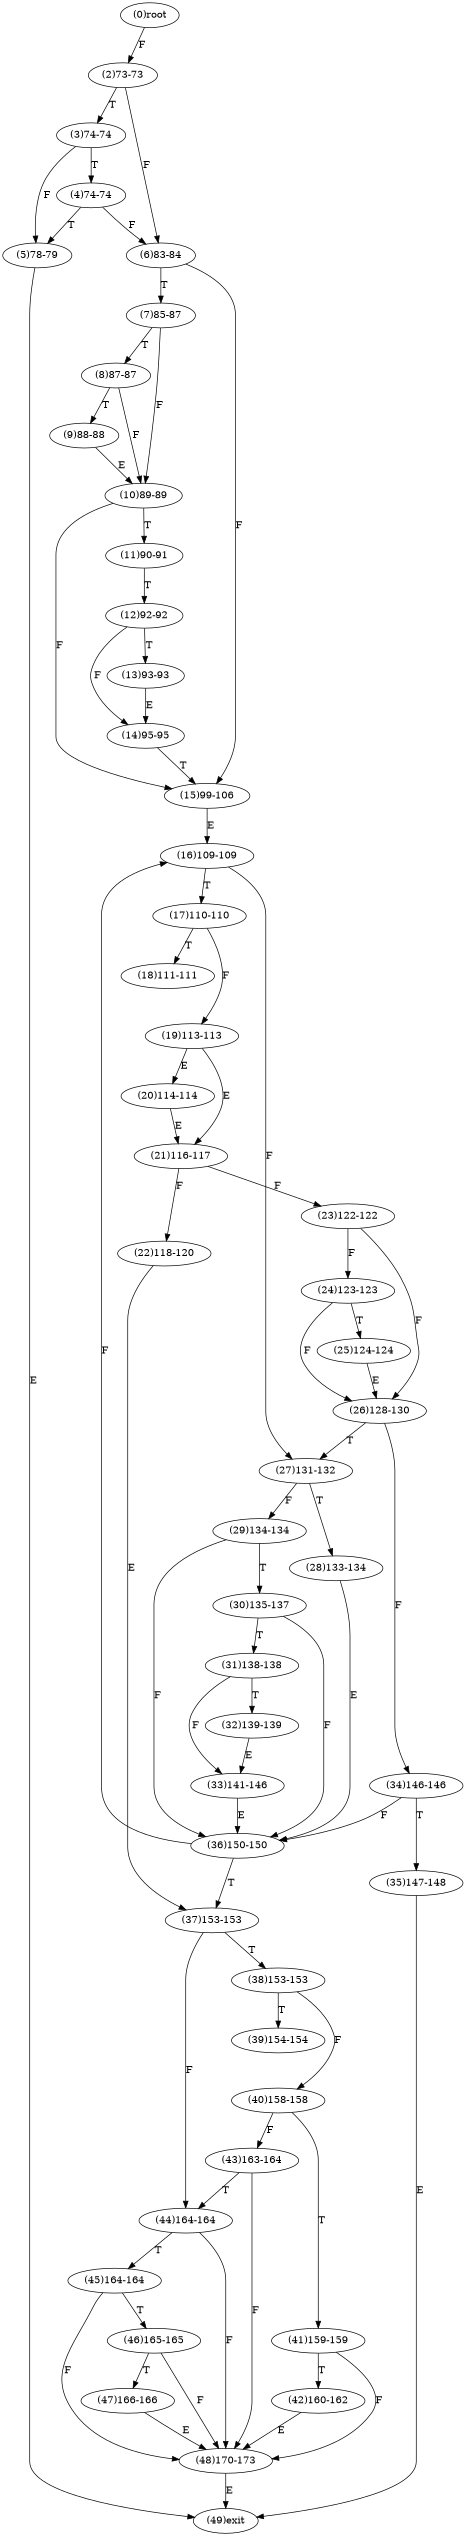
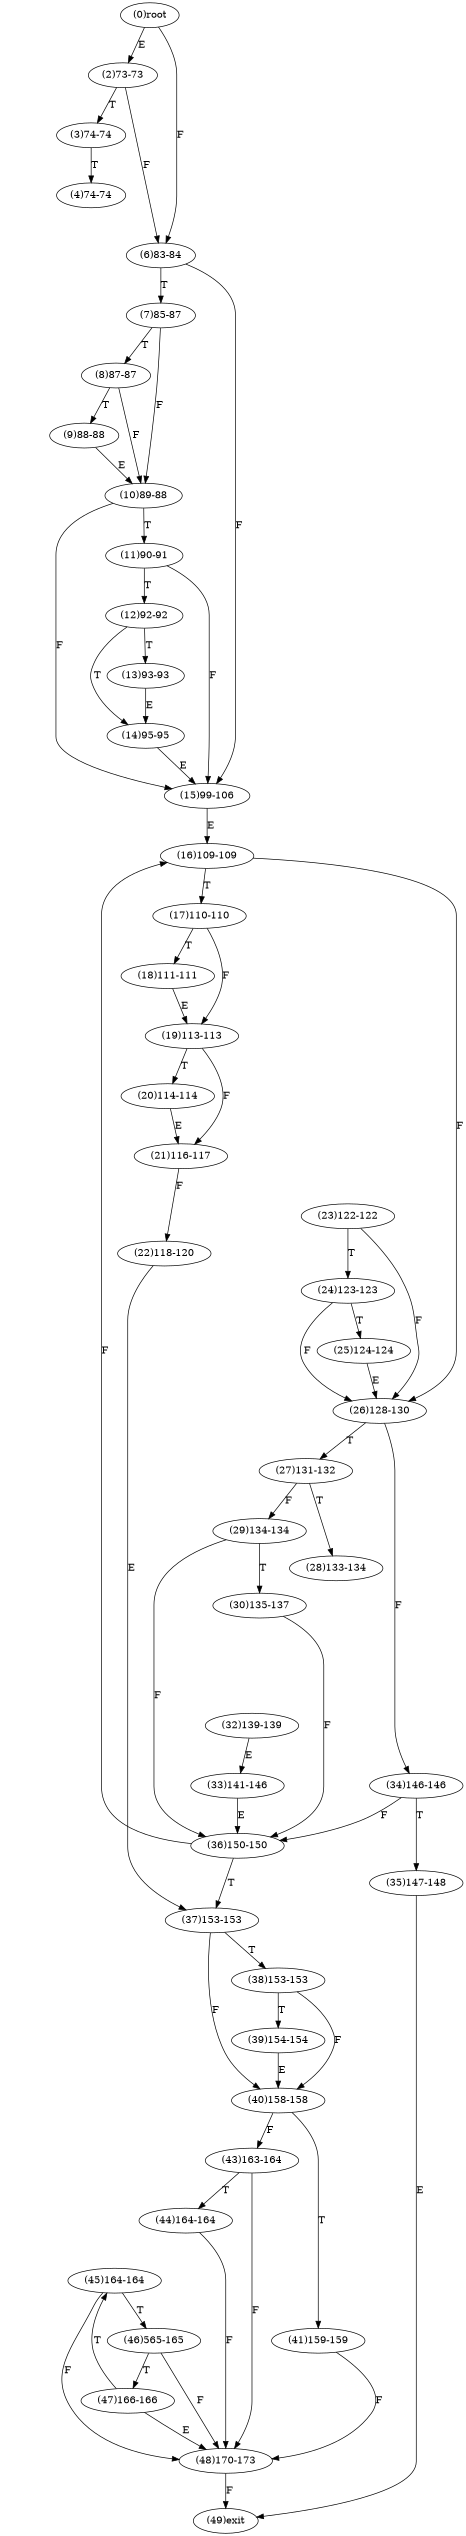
(142, 45) -> (142, 45)
(121, 224) -> (177, 130)
(37, 255) -> none
(144, 496) -> (144, 496)
none -> (209, 662)
(97, 676) -> (97, 676)
(183, 766) -> (183, 766)
none -> (179, 1003)
(184, 1066) -> (184, 1066)
(226, 1096) -> (226, 1096)
(266, 1156) -> (456, 1056)
(261, 1185) -> none
(351, 1254) -> (351, 1254)
(252, 1666) -> none
(350, 1728) -> none
(186, 2065) -> (213, 2016)
none -> (278, 2067)
(153, 2248) -> (92, 2346)
(154, 2341) -> (154, 2341)
(318, 2401) -> none
(230, 2491) -> (230, 2491)
